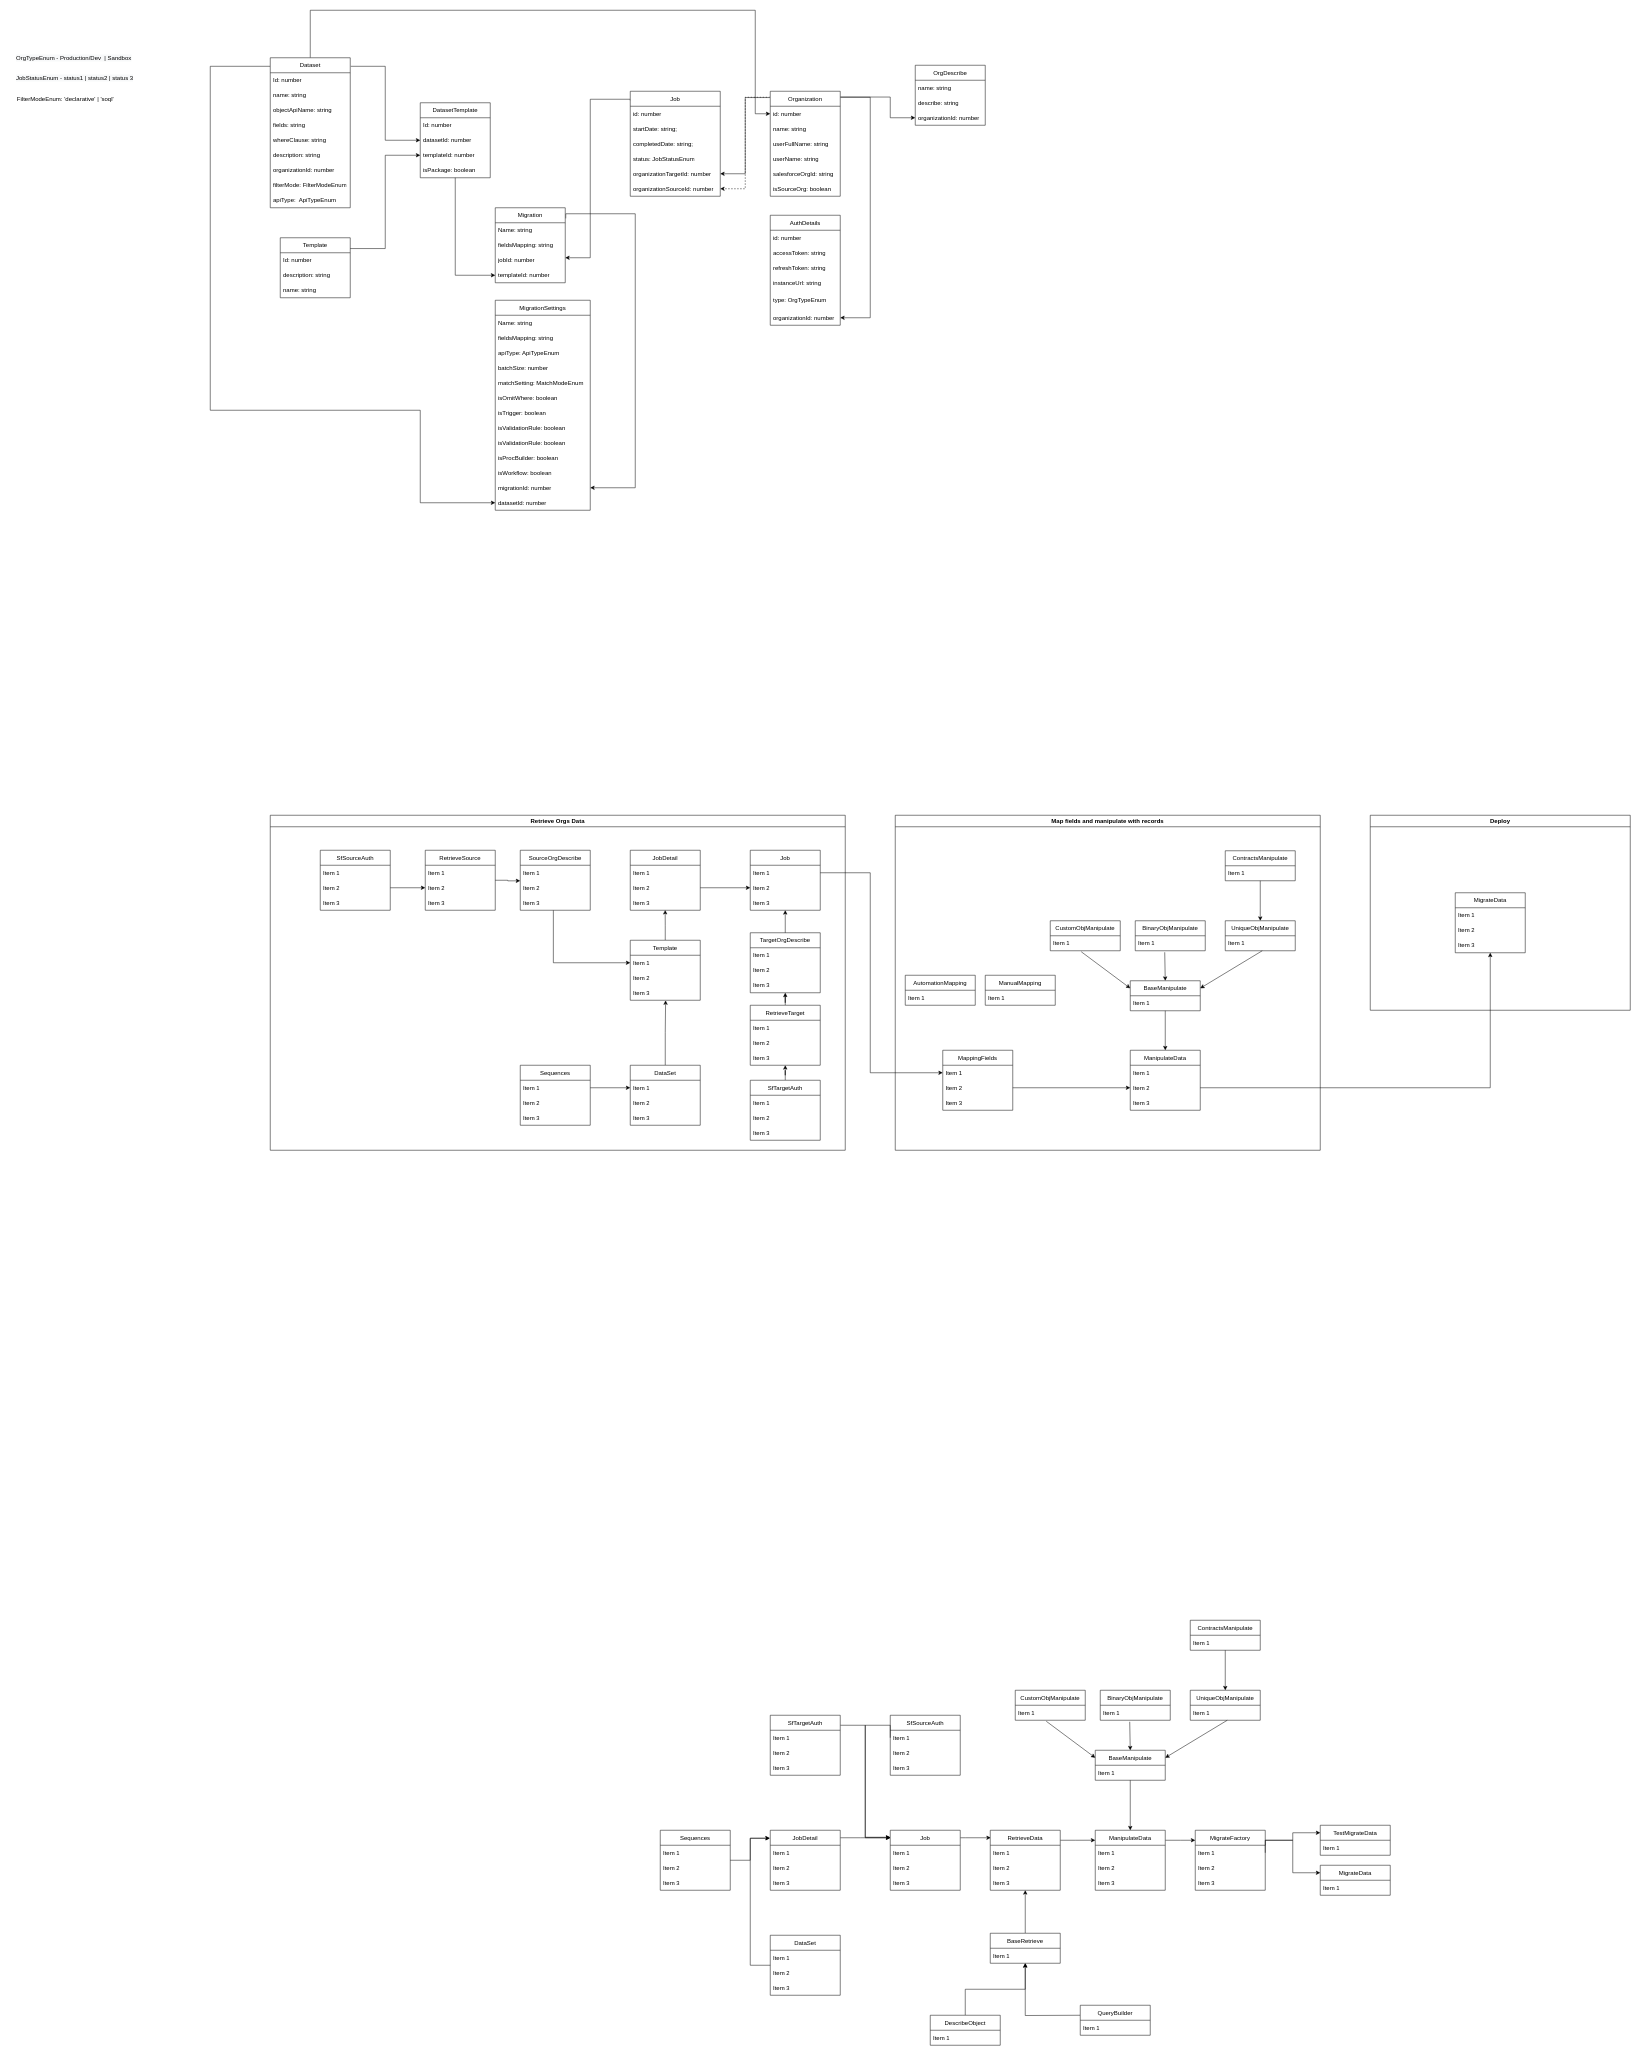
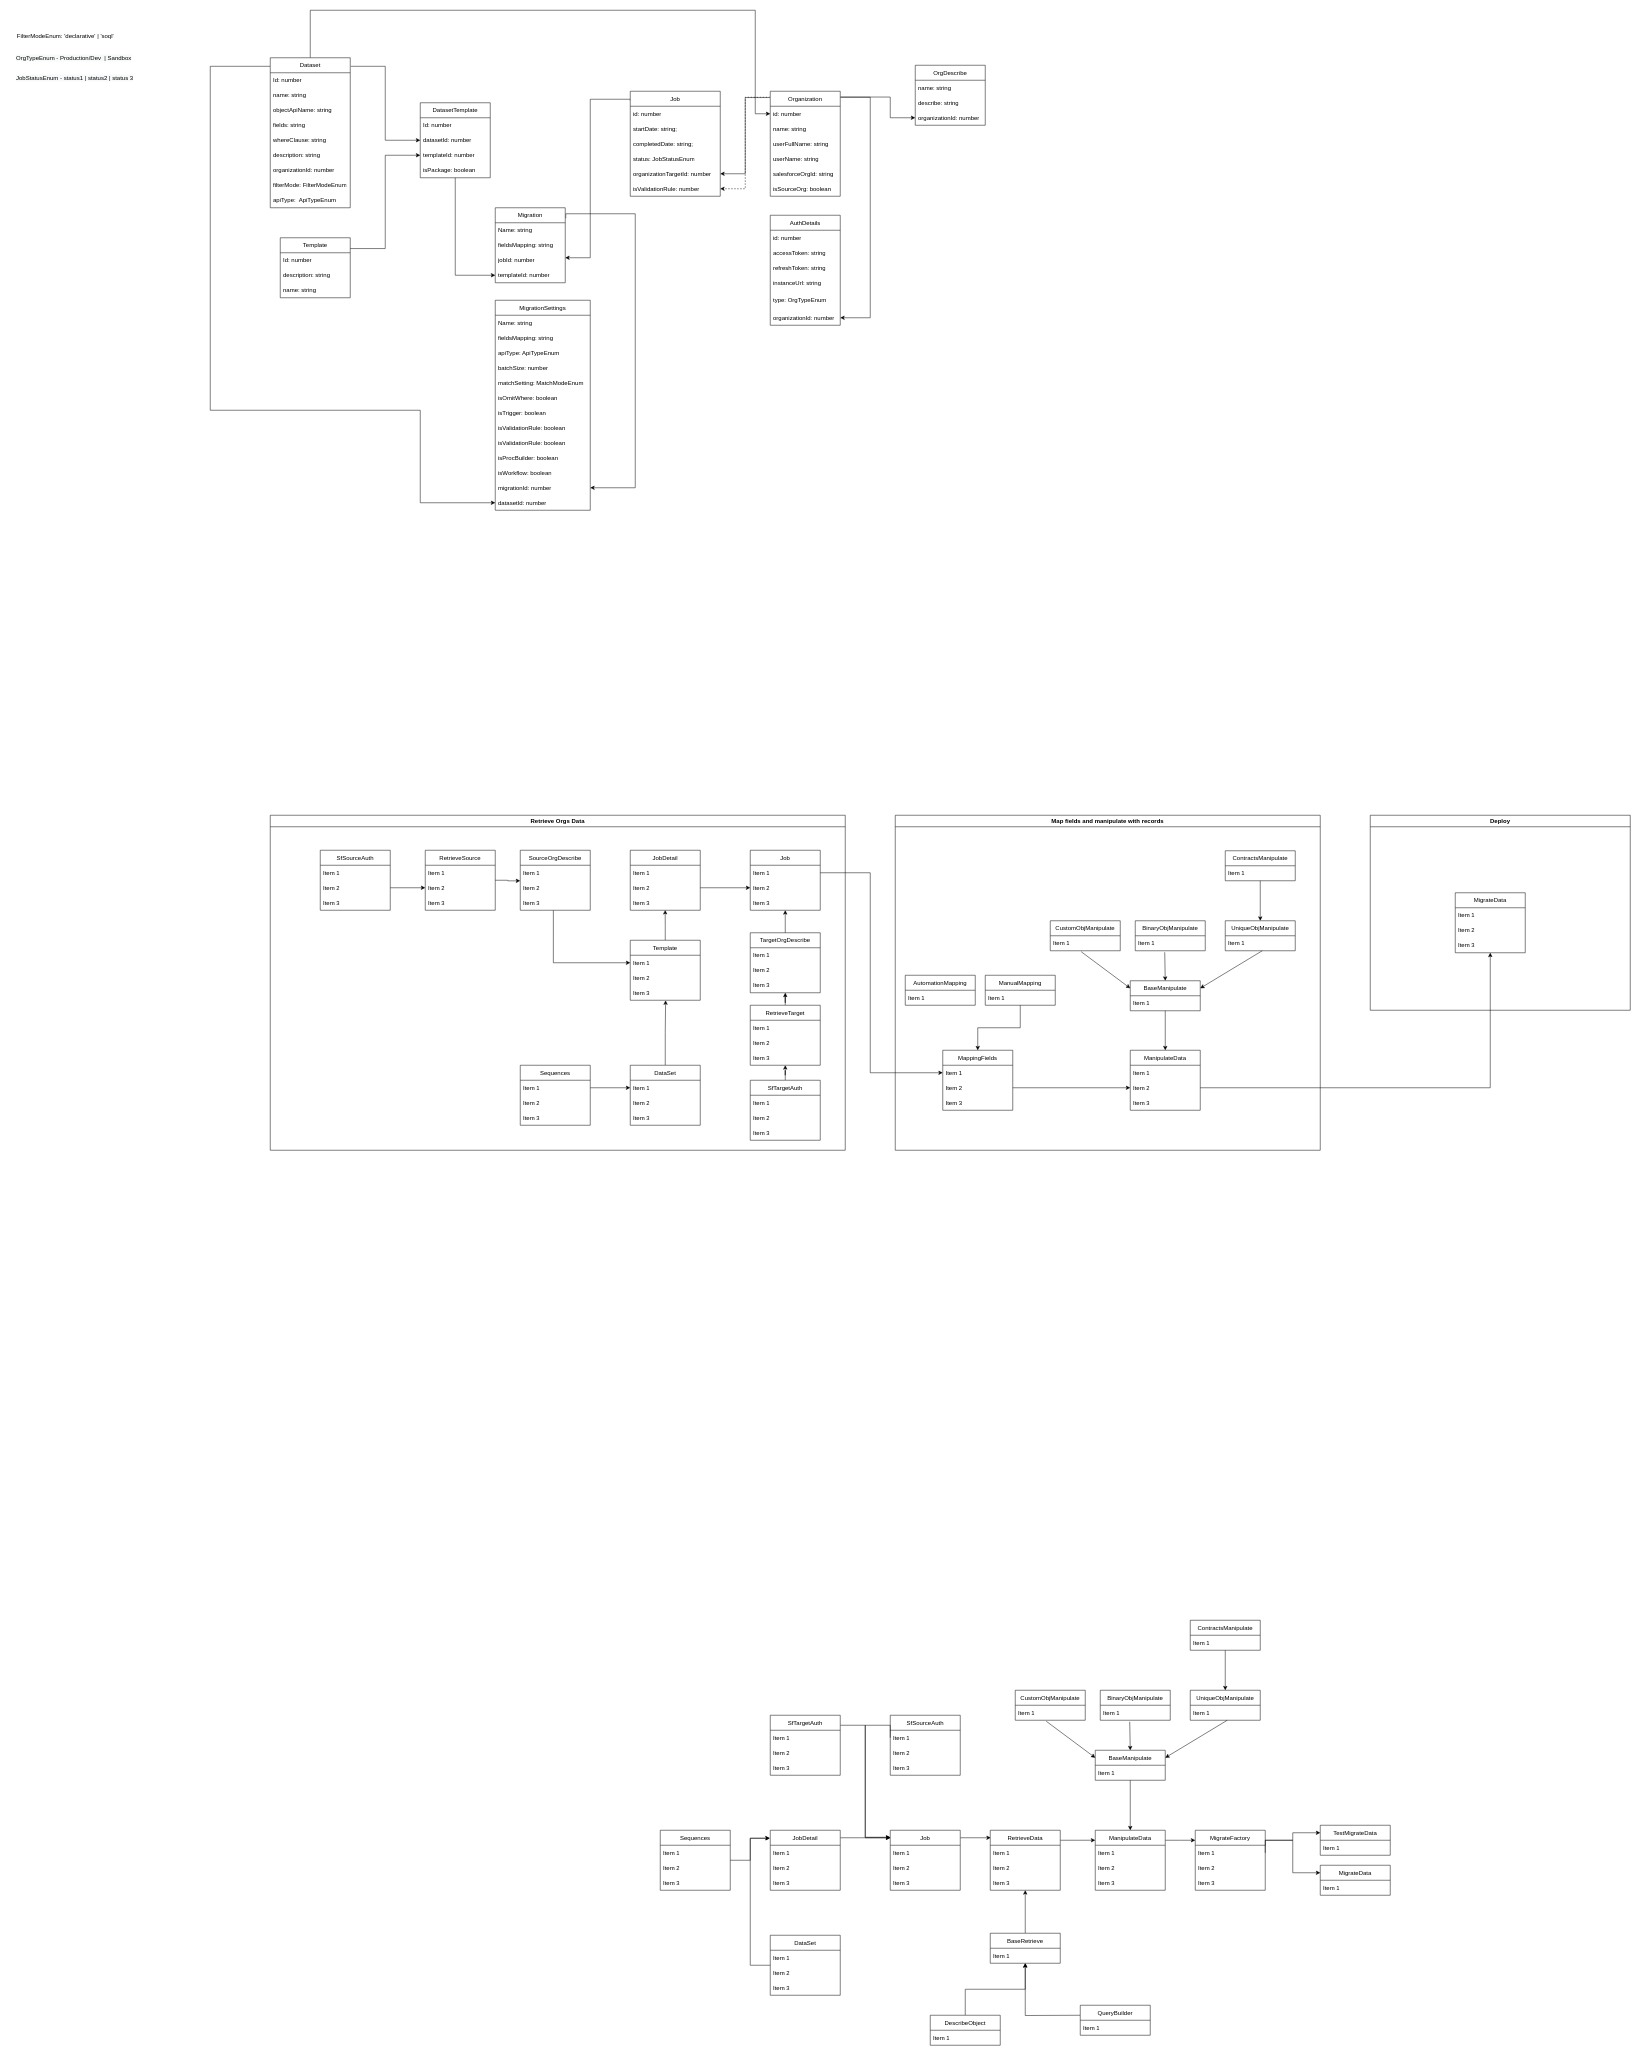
(65, 99) -> (65, 36)
(676, 189) -> (668, 189)
none -> (978, 1045)
